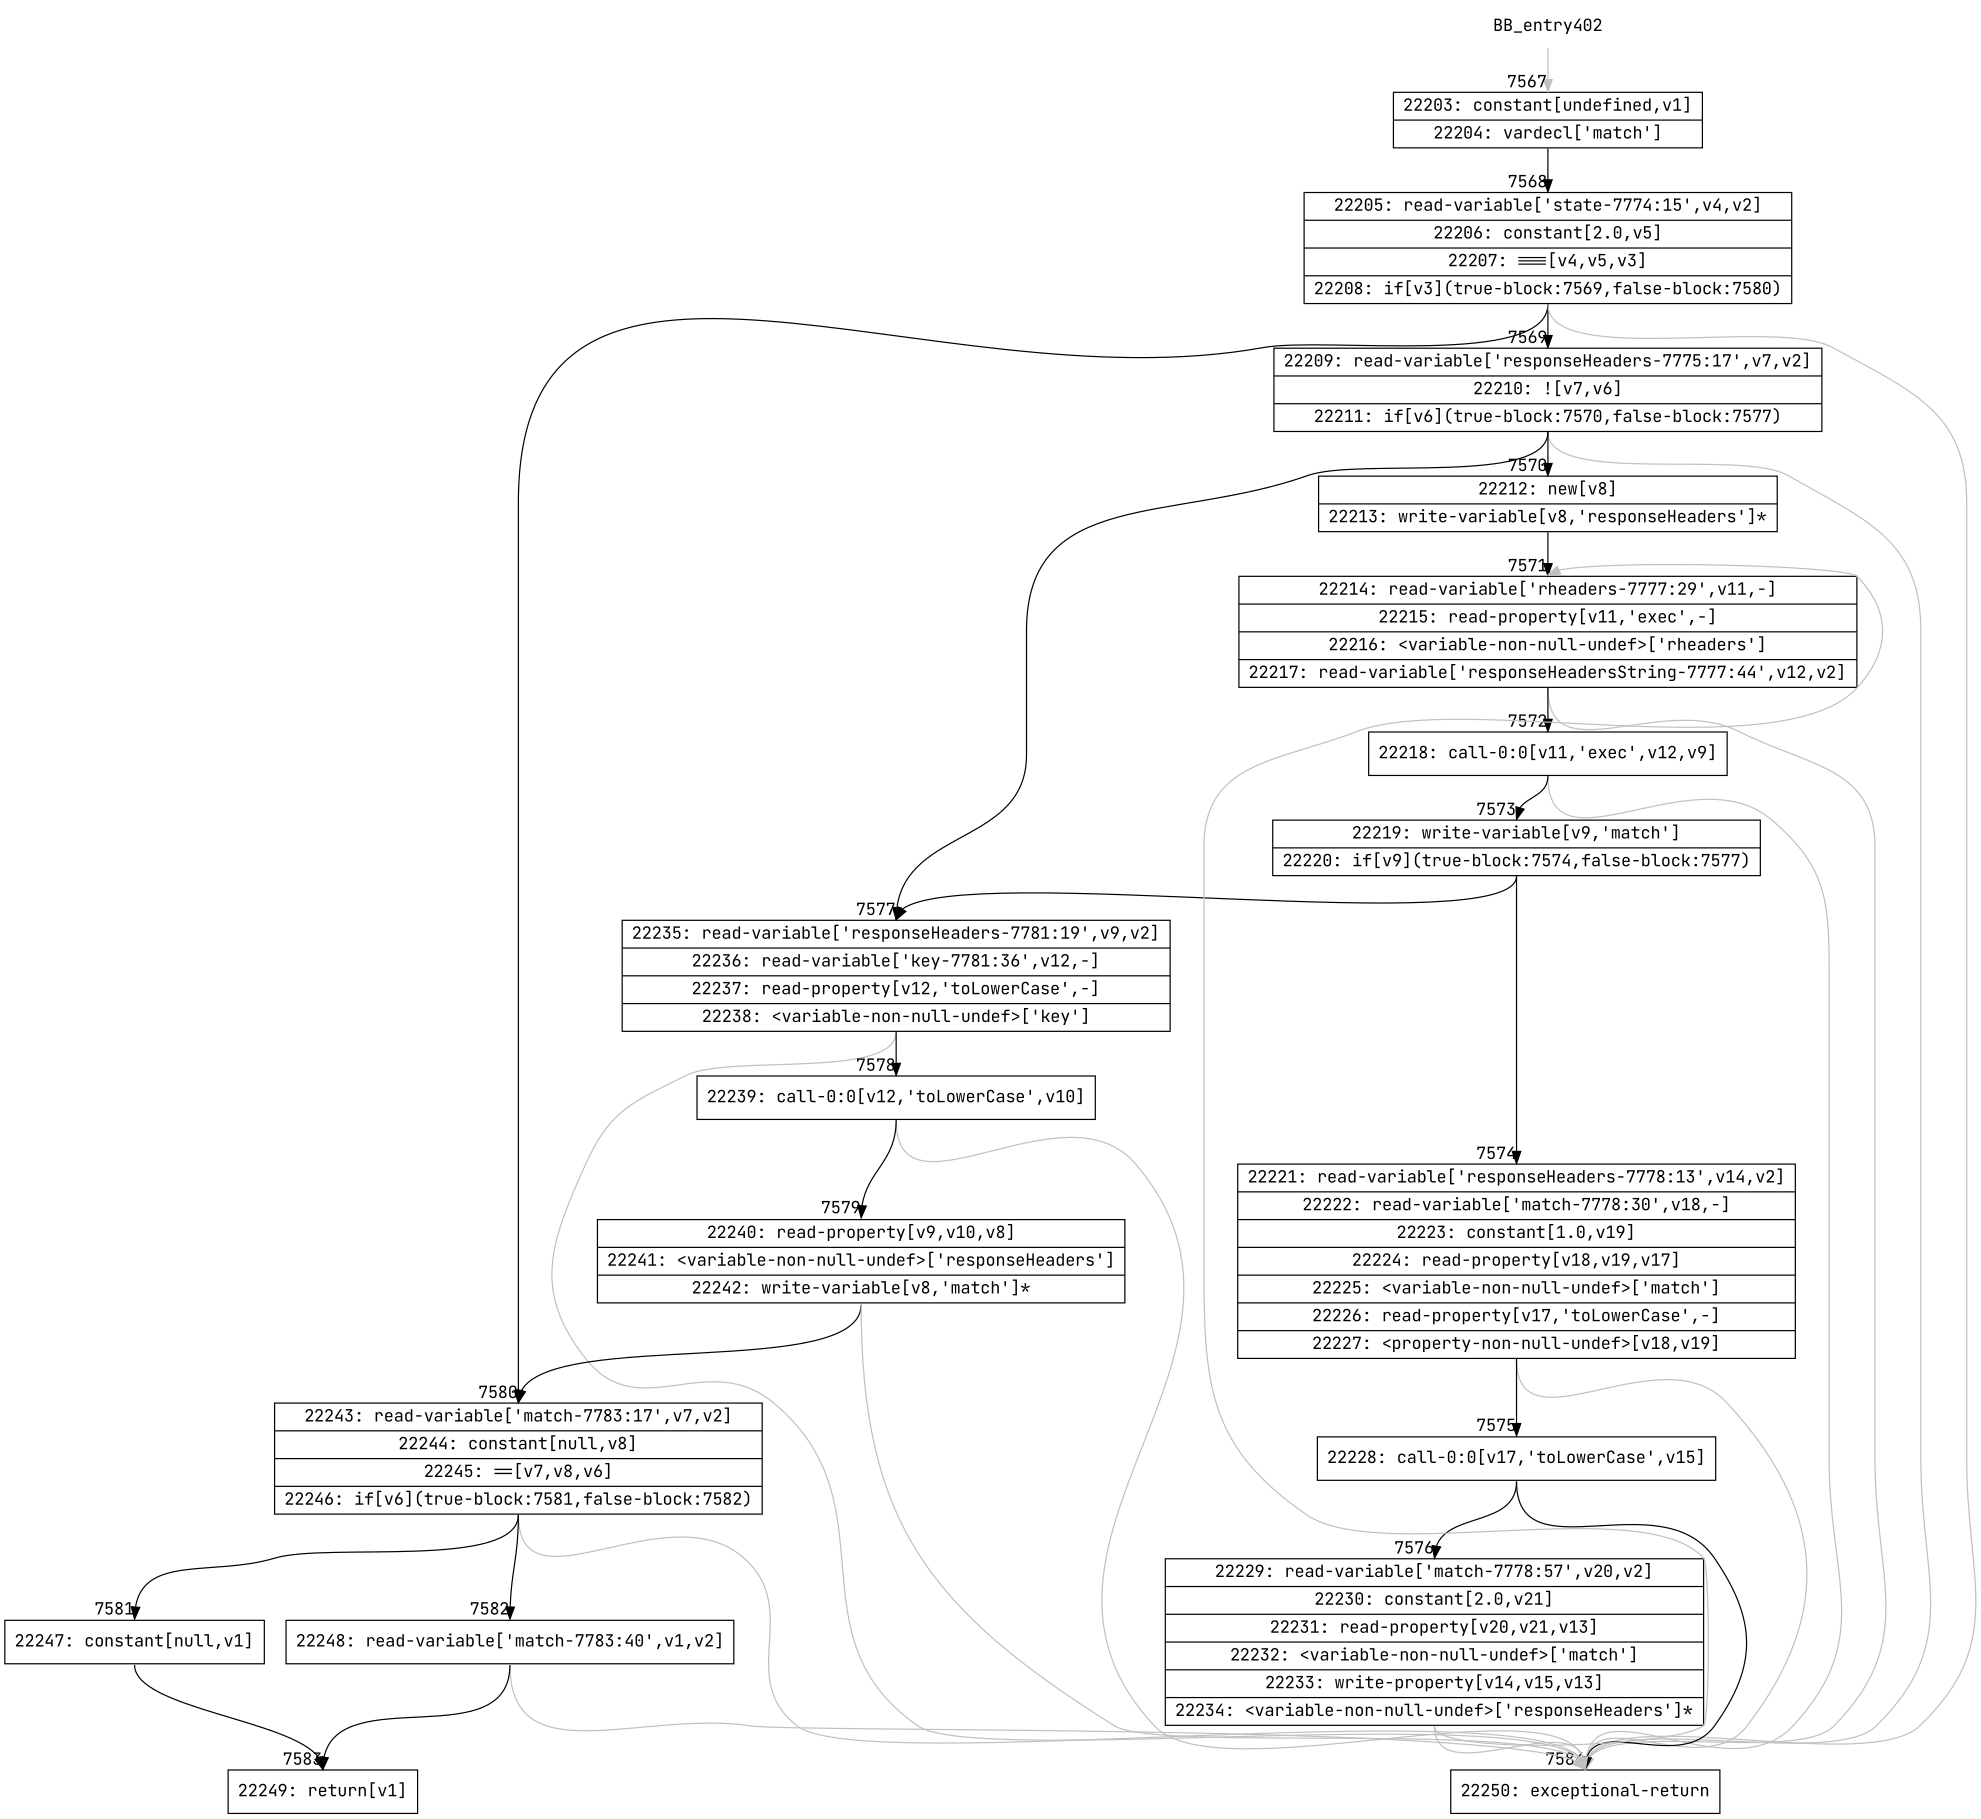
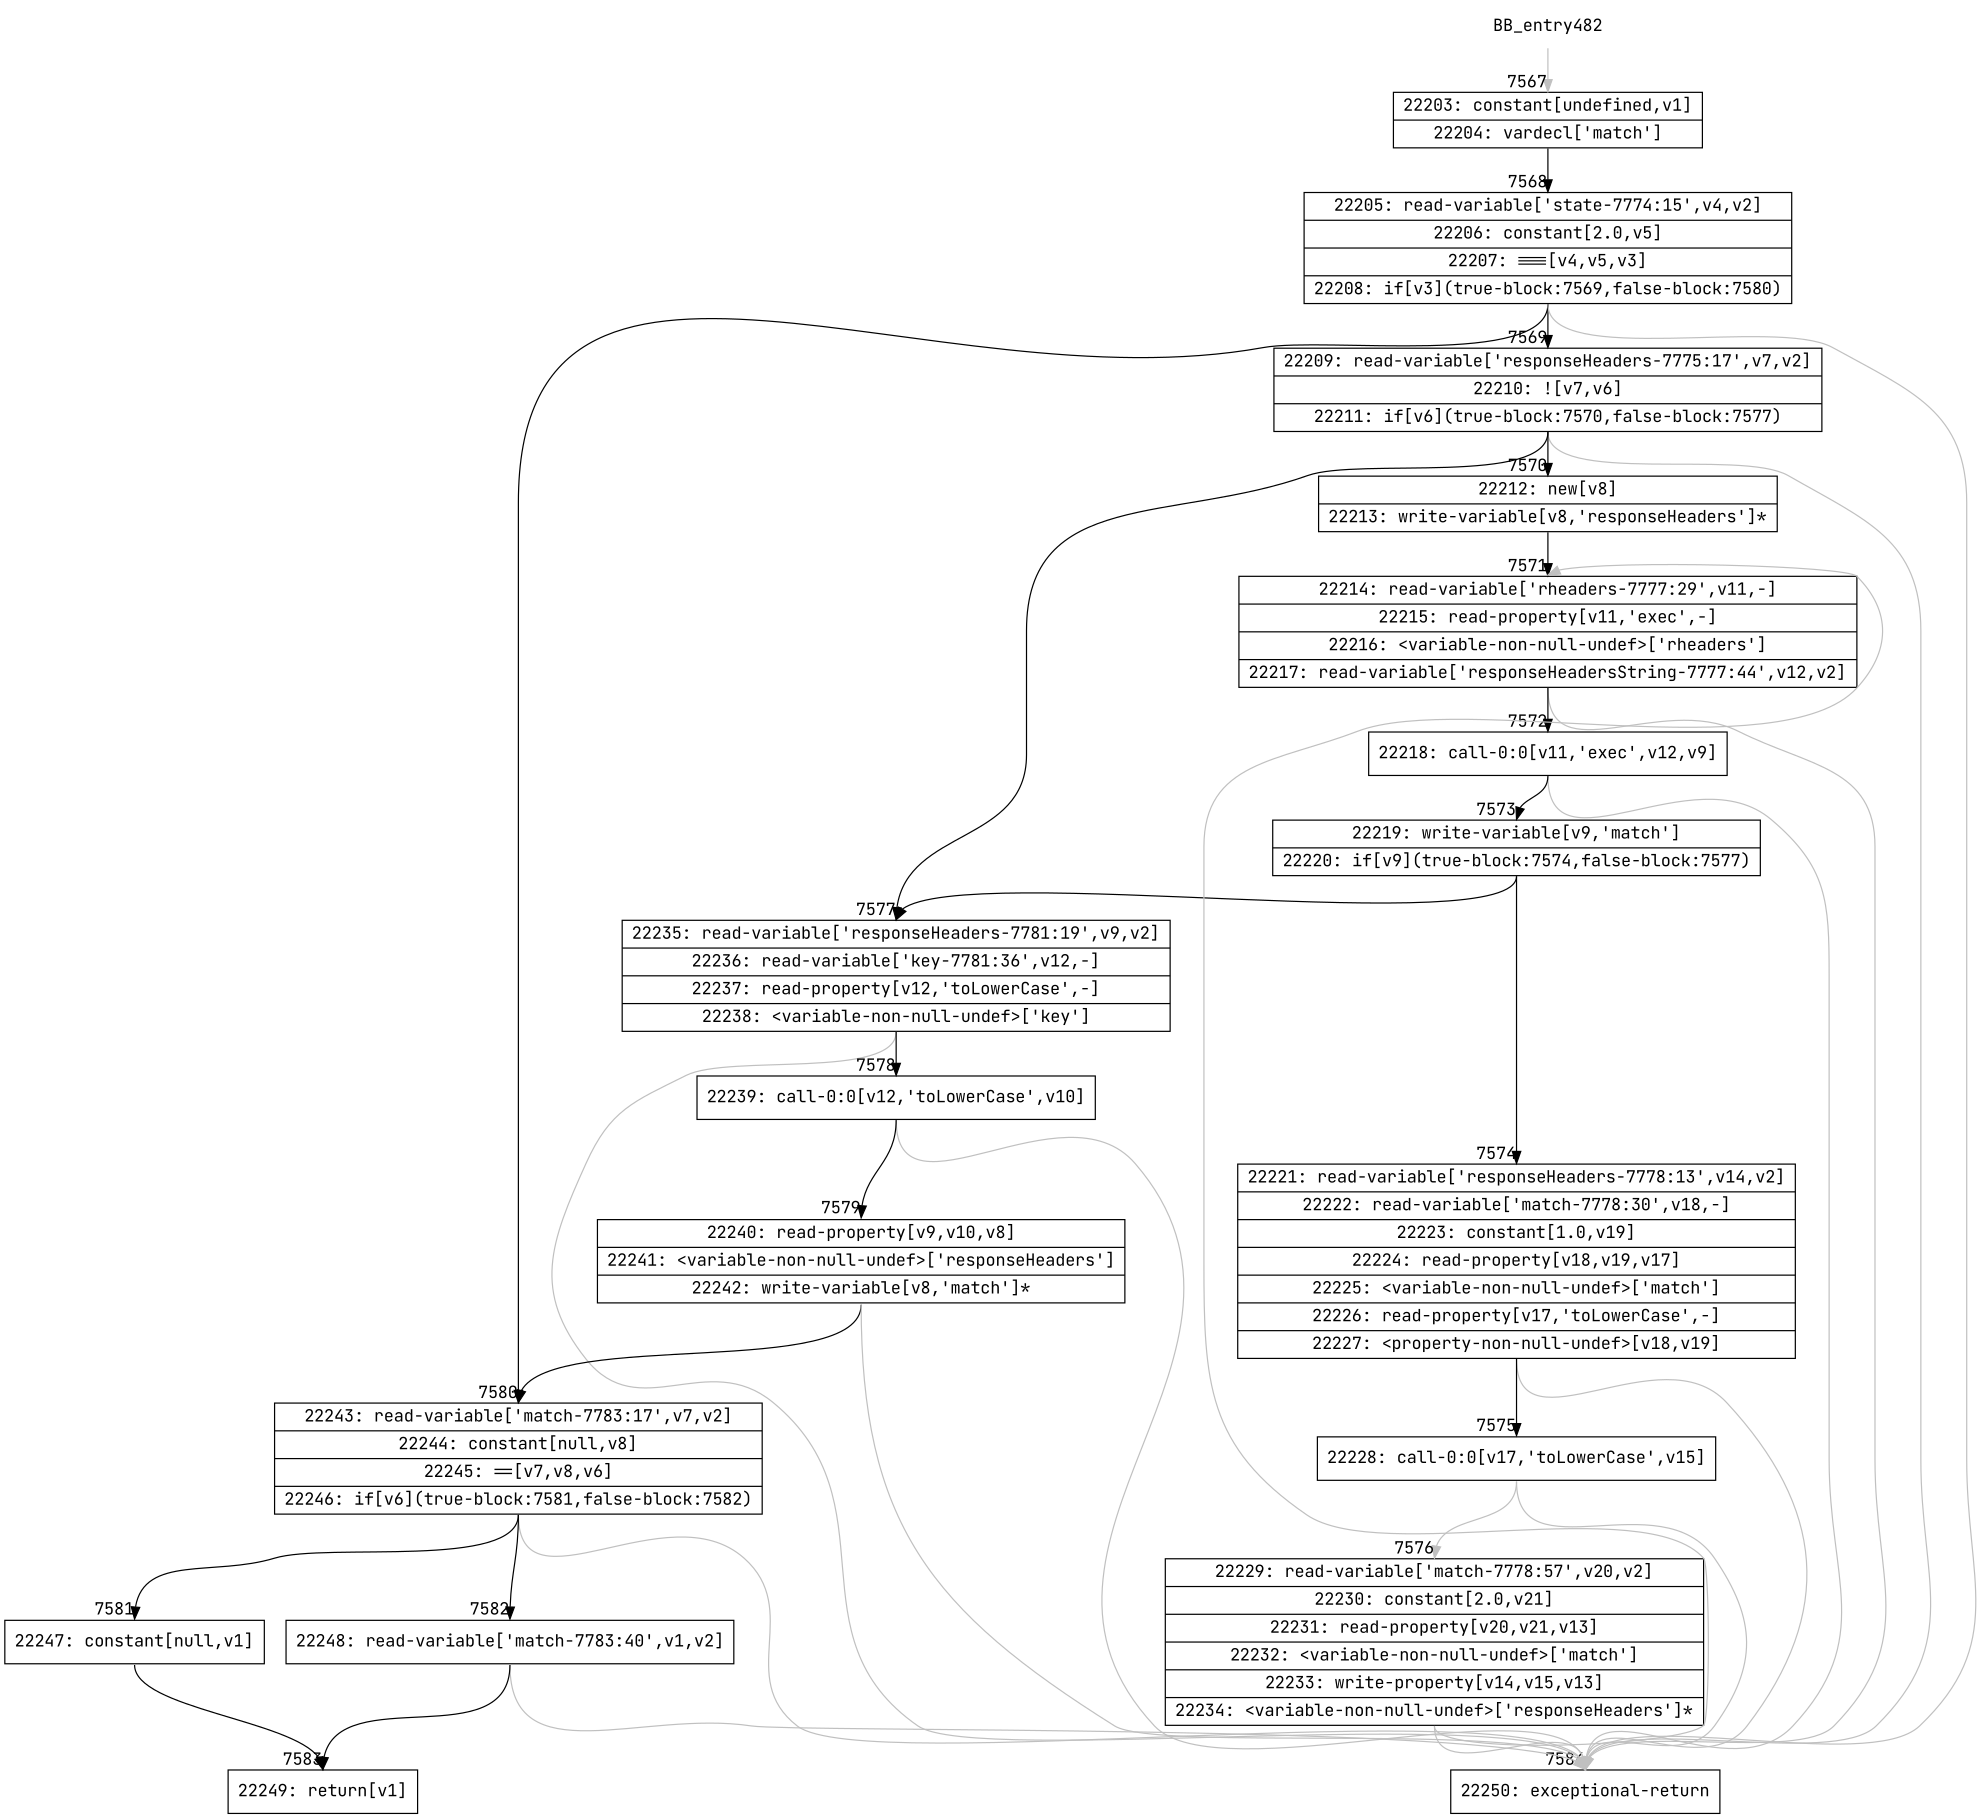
(1548, 27) -> (1548, 27)
(1481, 1518) -> (1481, 1518)
(1736, 1596) -> (1736, 1596)
